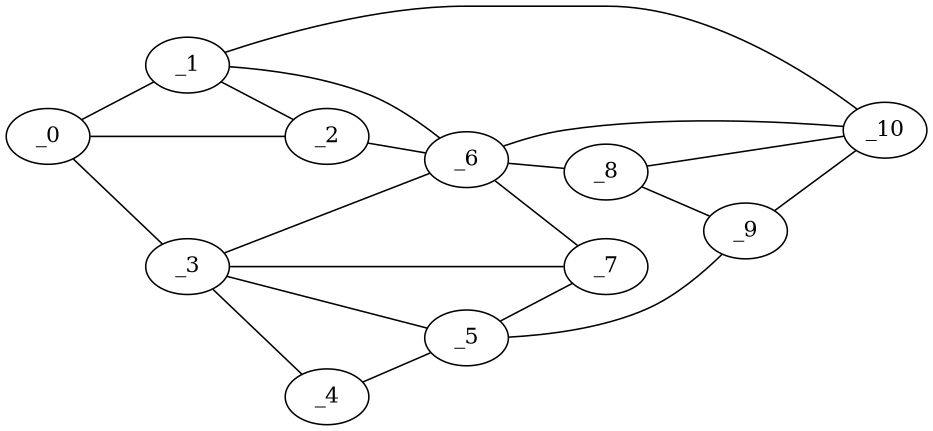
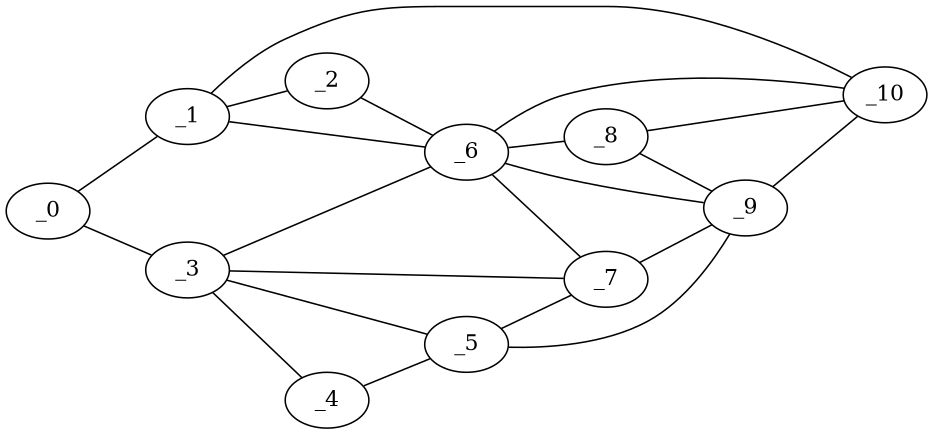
(188, 136) -> none
none -> (604, 187)
none -> (676, 244)
